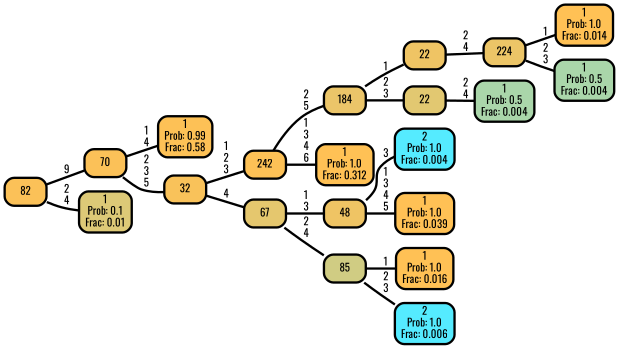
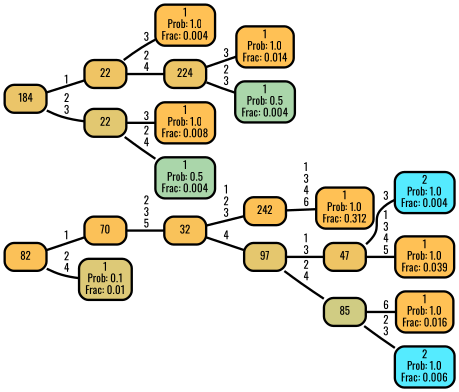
none -> (185, 25)
(544, 33) -> (225, 54)
none -> (185, 123)
(294, 123) -> none
(185, 137) -> none
(65, 170) -> (65, 236)
(265, 214) -> (265, 257)
(345, 214) -> (345, 257)
(385, 263) -> (385, 306)
